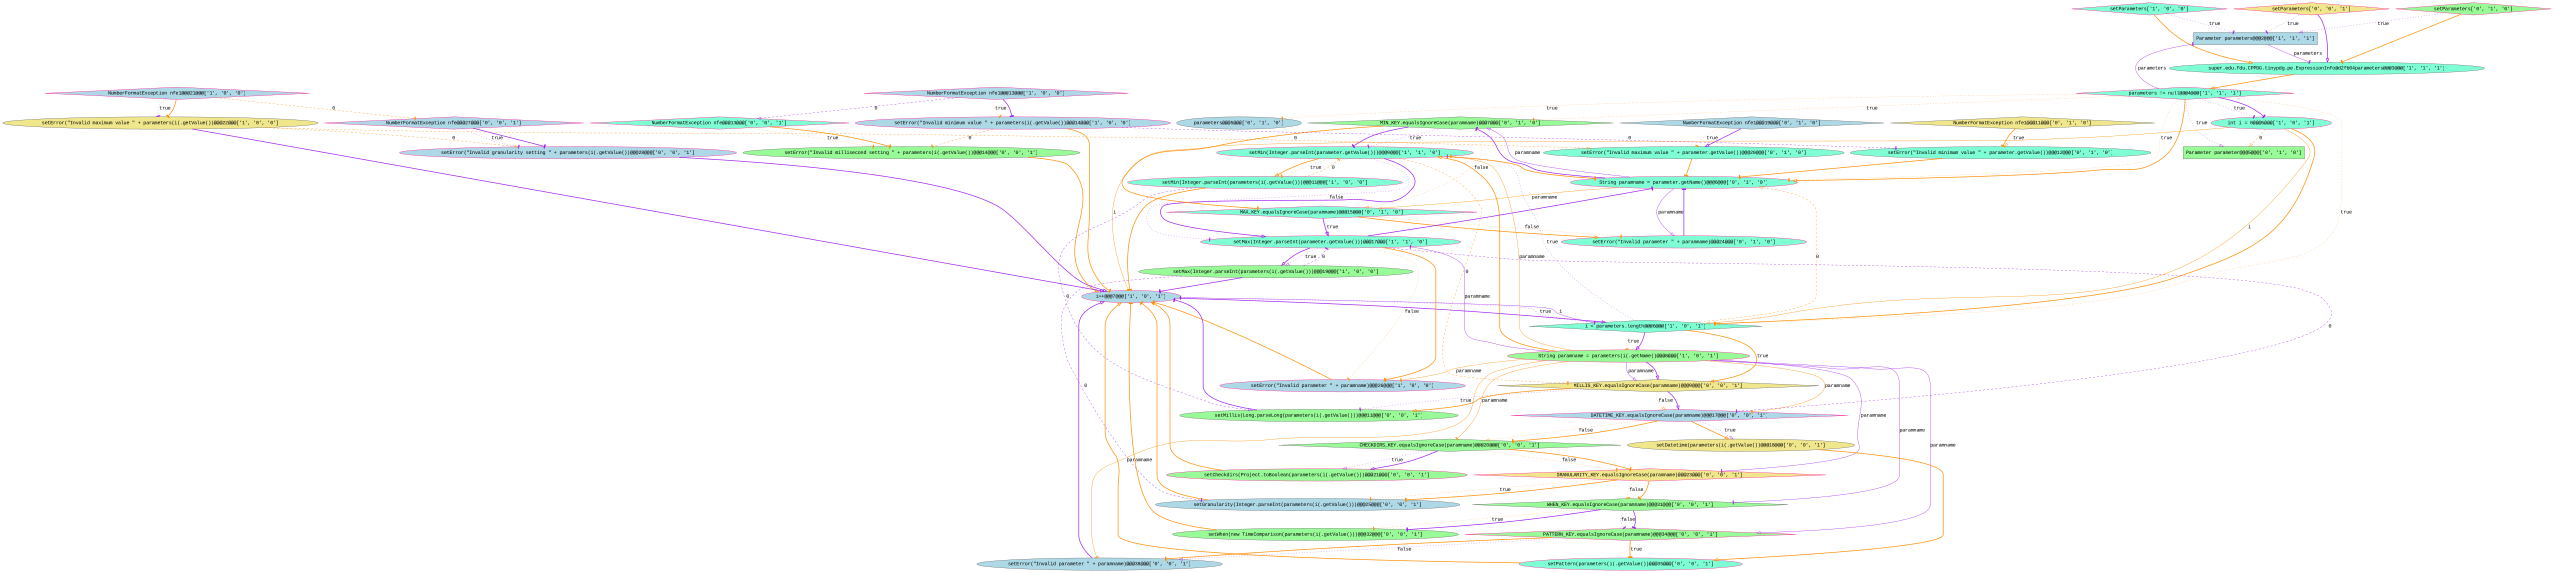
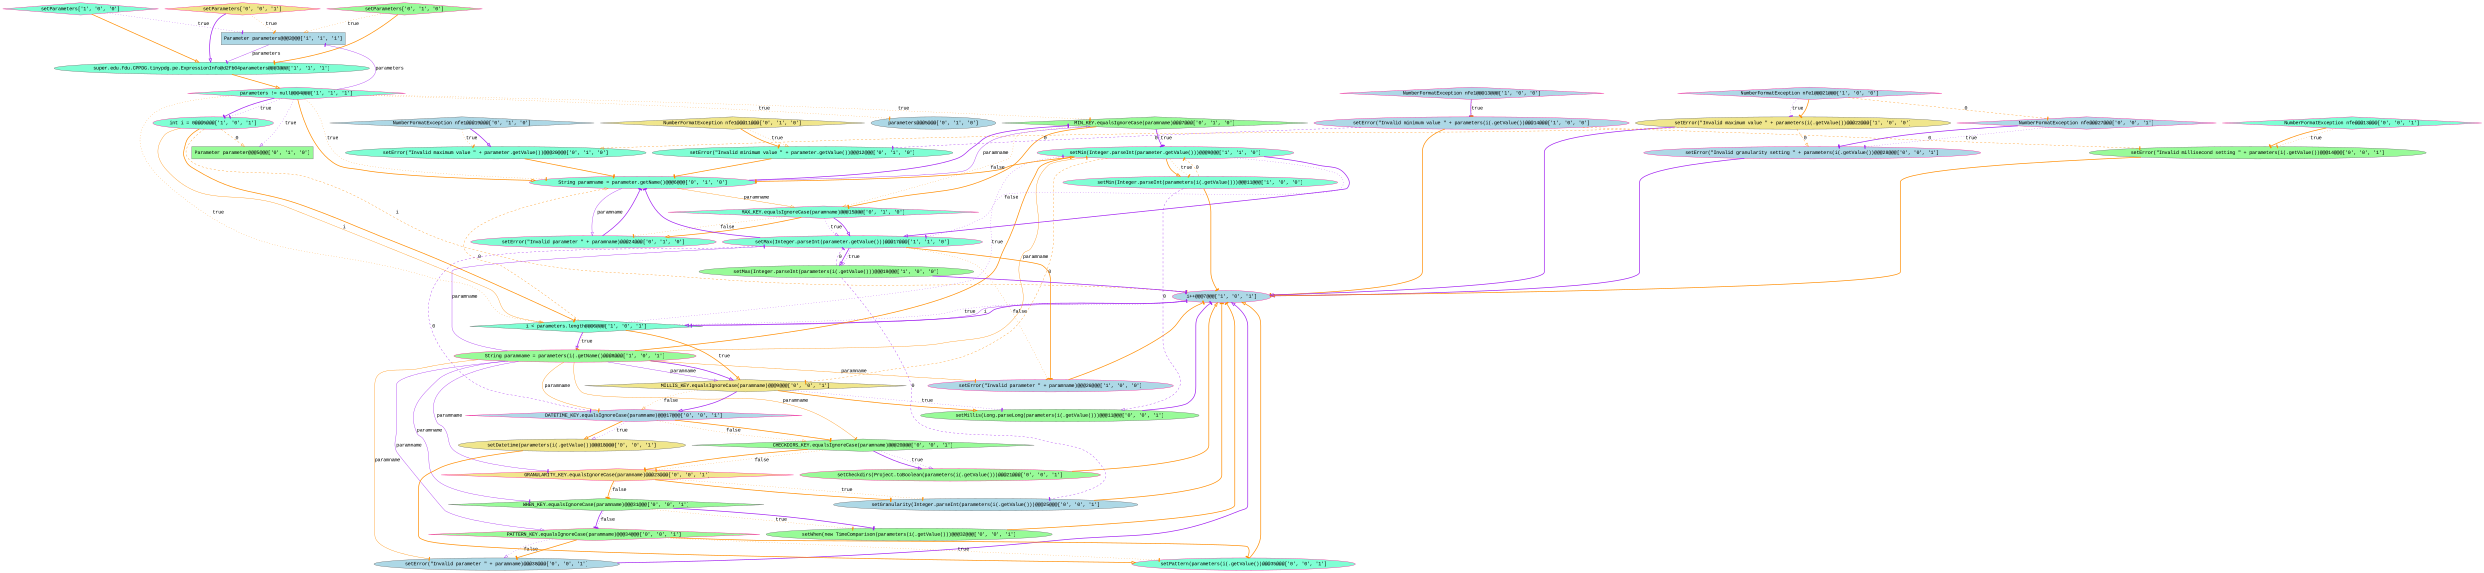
(2374, 22) -> (345, 22)
(2284, 23) -> (262, 23)
(859, 108) -> none
(1583, 141) -> (658, 275)
